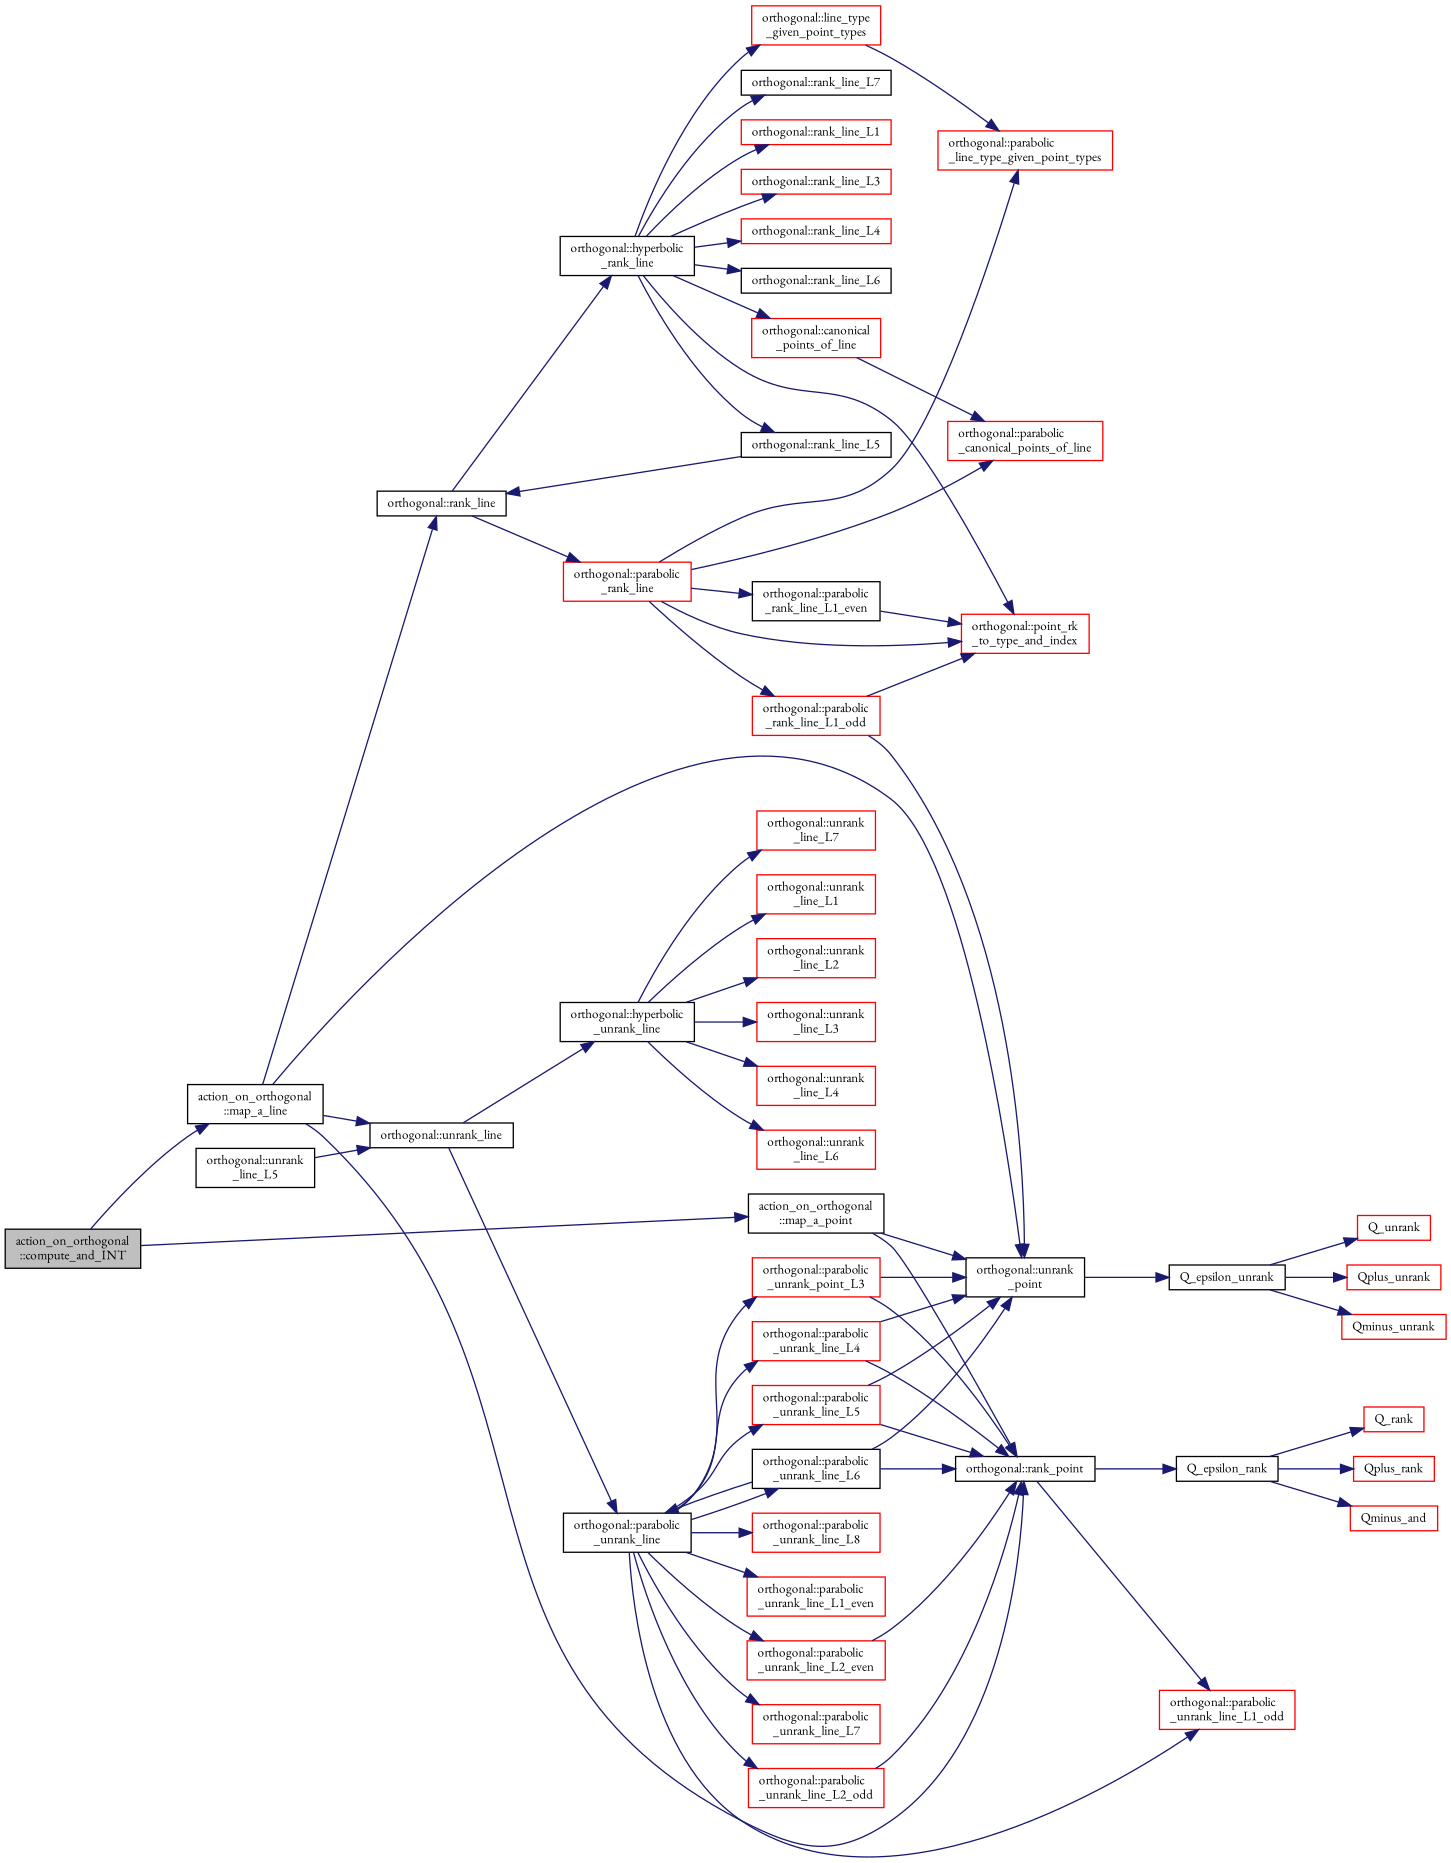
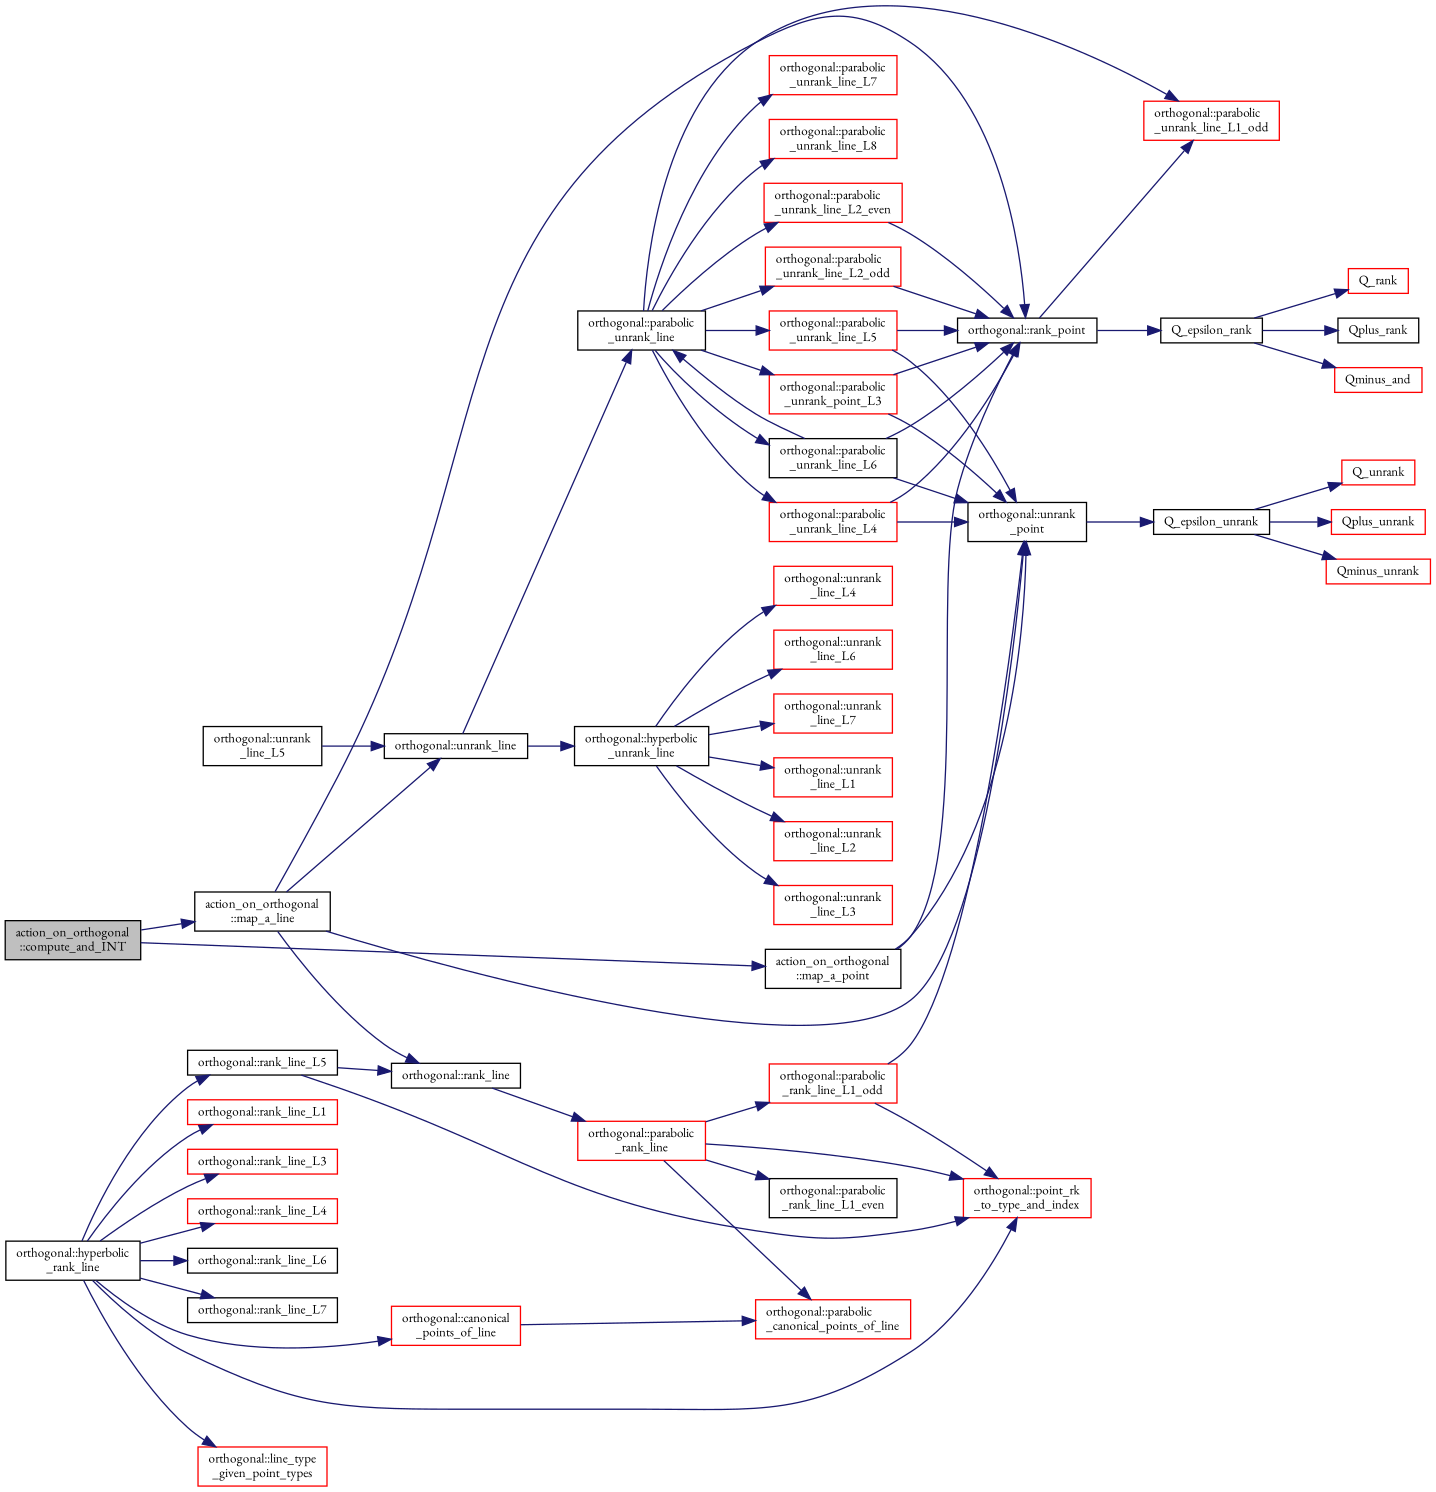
(1025, 150) -> none
(528, 389) -> none
(914, 617) -> (619, 1200)
(1394, 1469) -> (1378, 331)
(816, 1597) -> none
